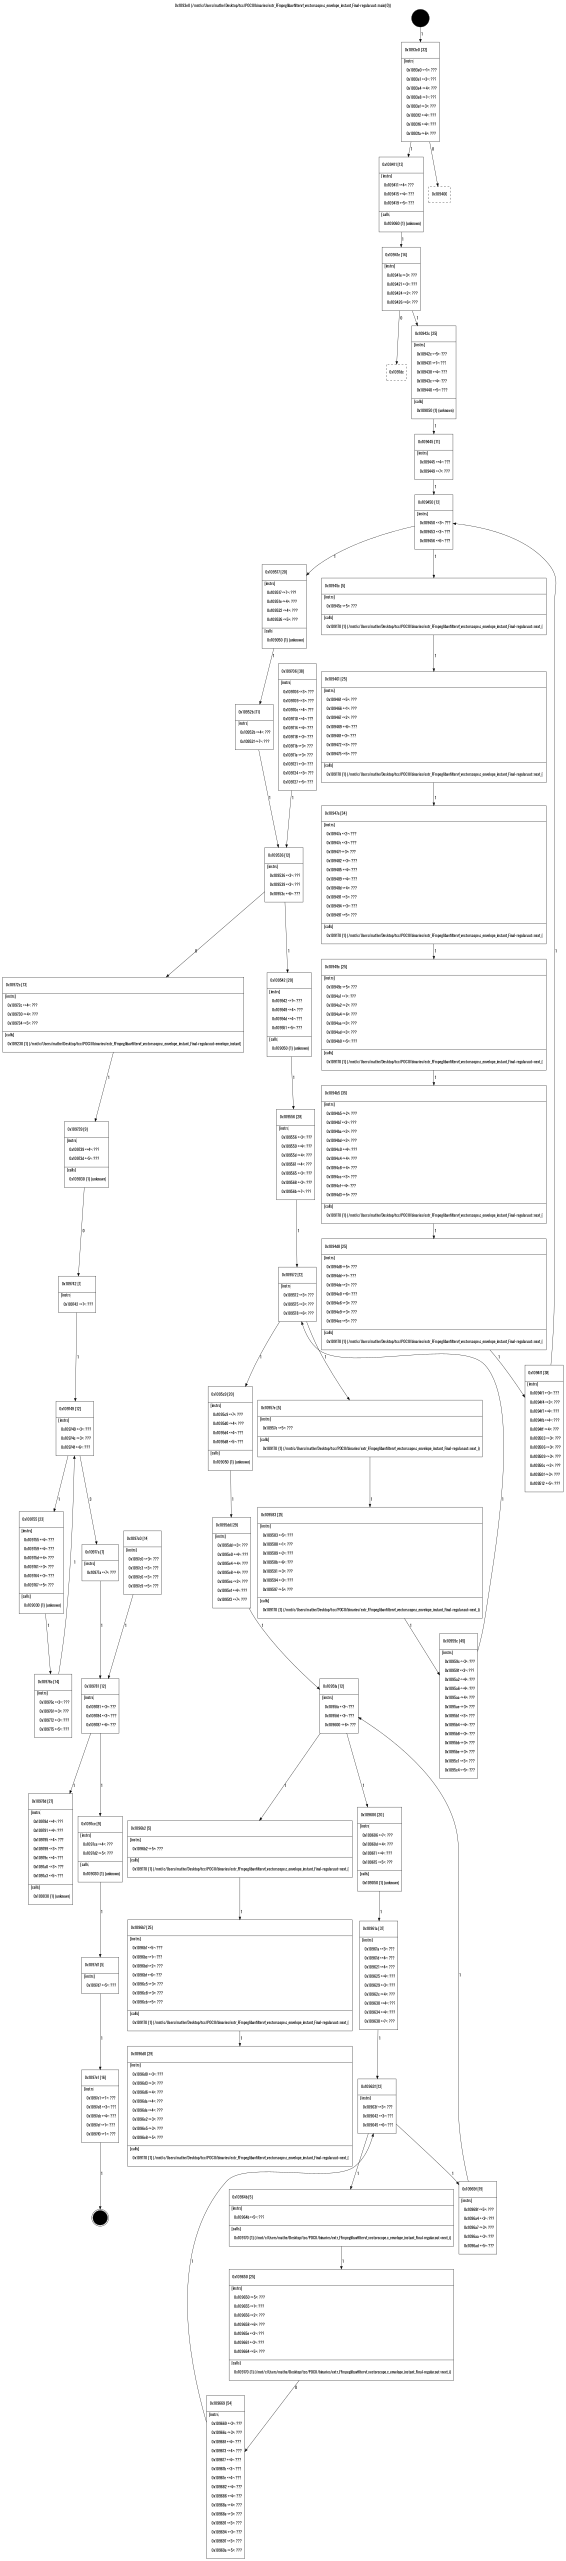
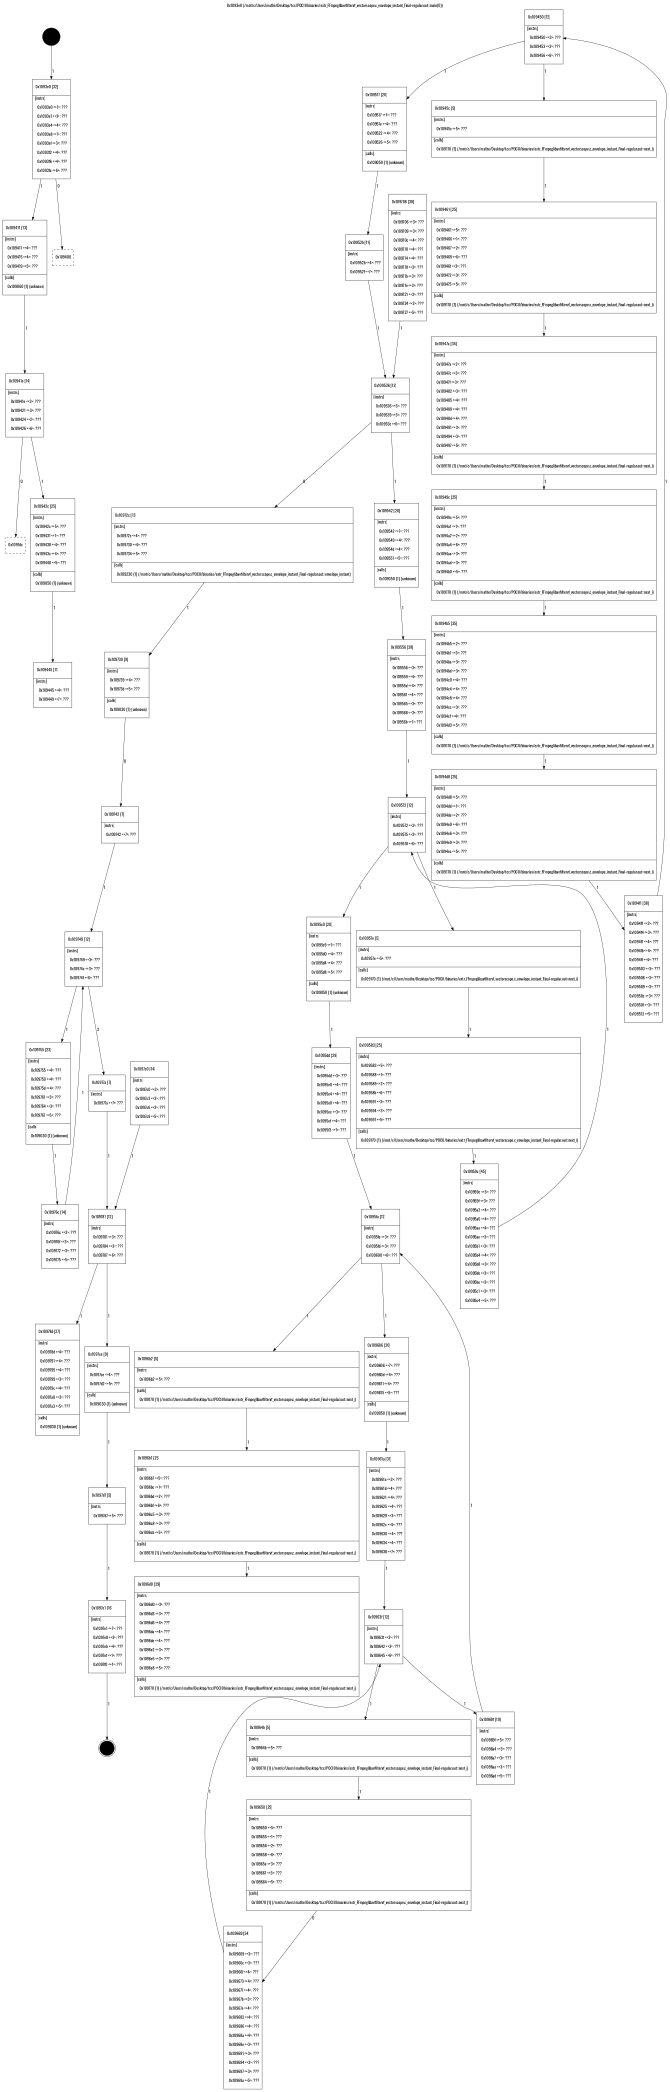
(434, 486) -> none
